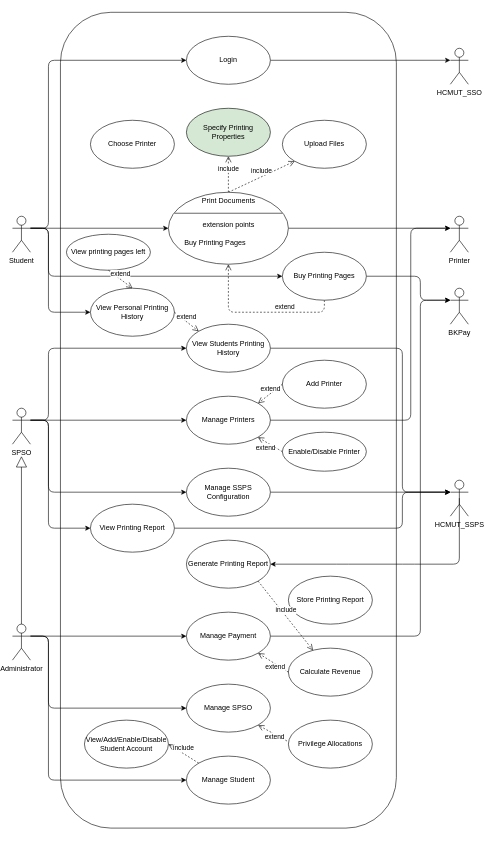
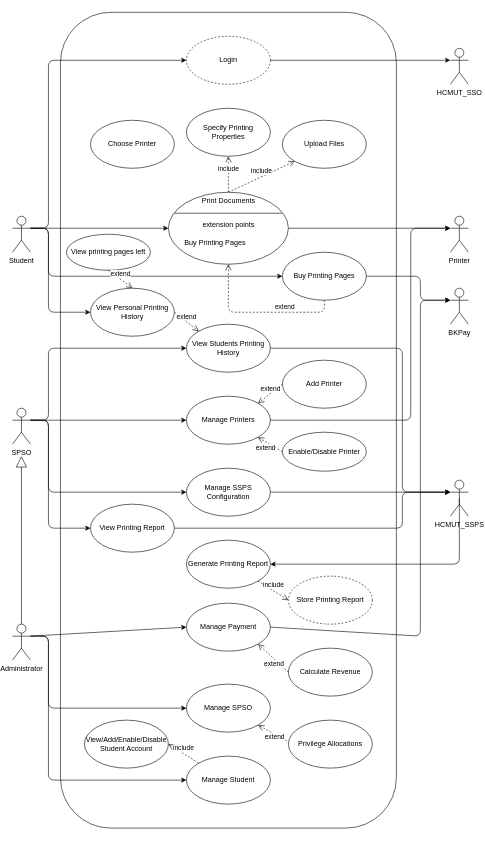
(228, 60) -> (228, 60)
(228, 132) -> (228, 132)
(330, 600) -> (330, 600)
(285, 615) -> (273, 590)
(228, 636) -> (228, 627)
